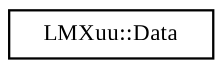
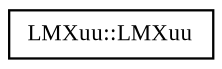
(111, 34) -> (111, 34)
